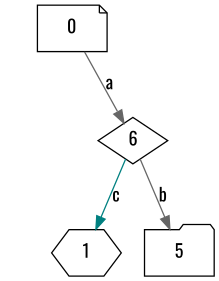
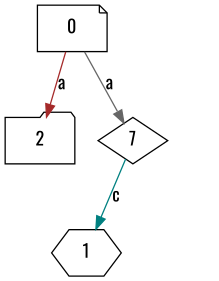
none -> (40, 141)
(133, 141) -> (133, 141)
(179, 253) -> none
